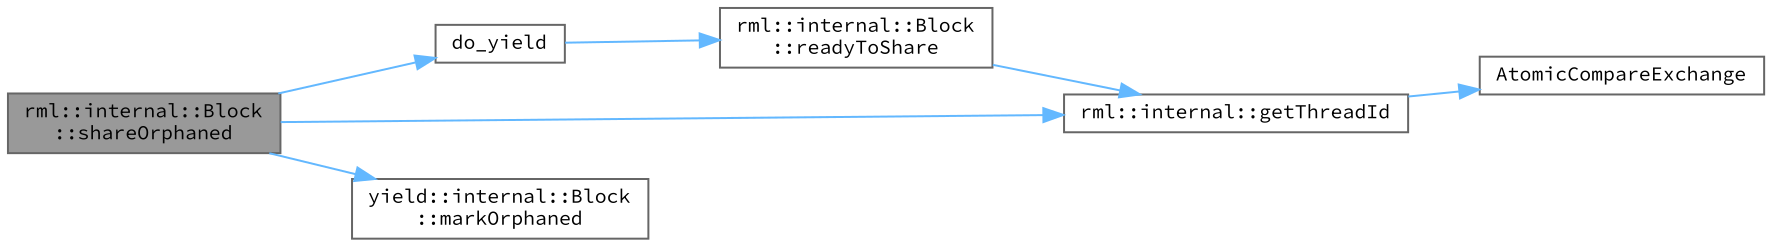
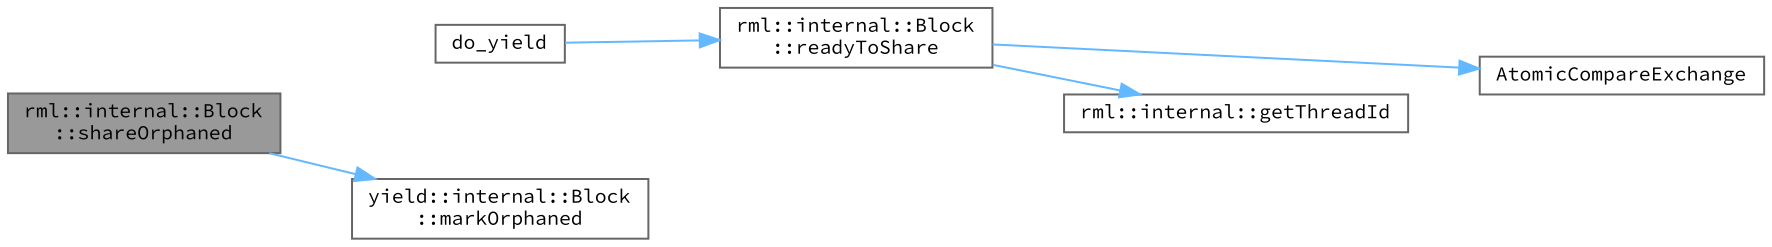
(347, 78) -> none
(1434, 94) -> (1226, 56)
(662, 119) -> none
